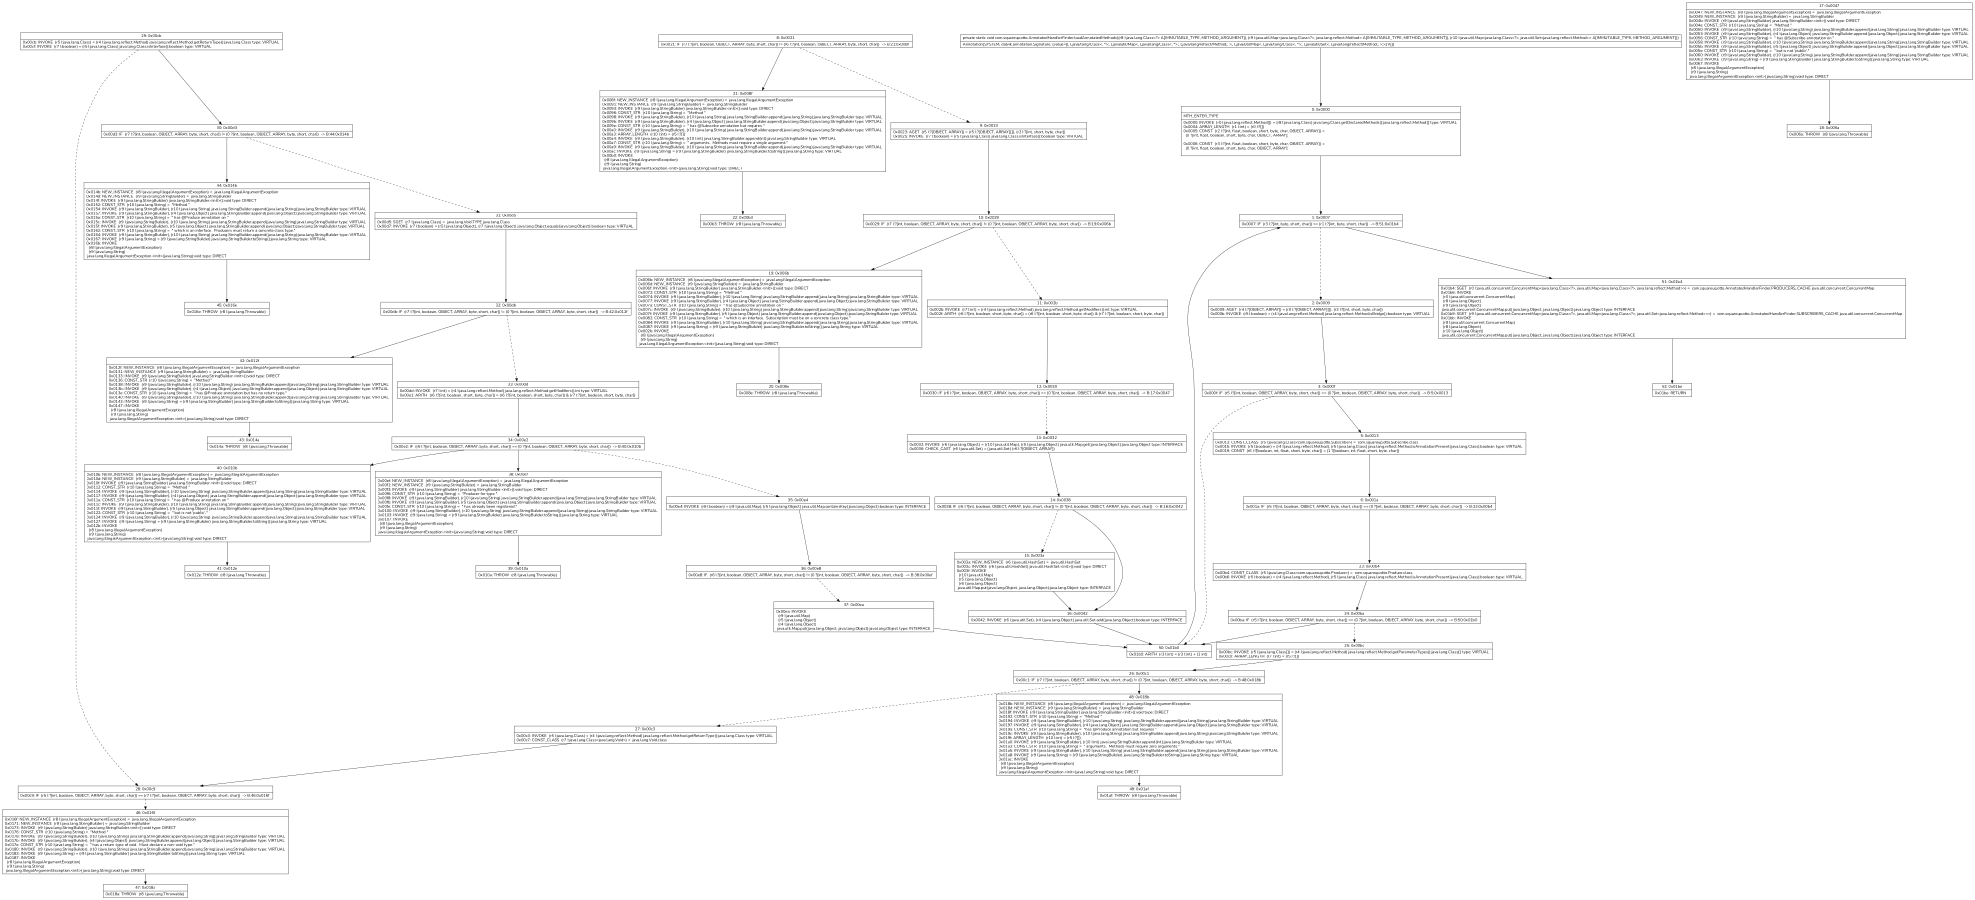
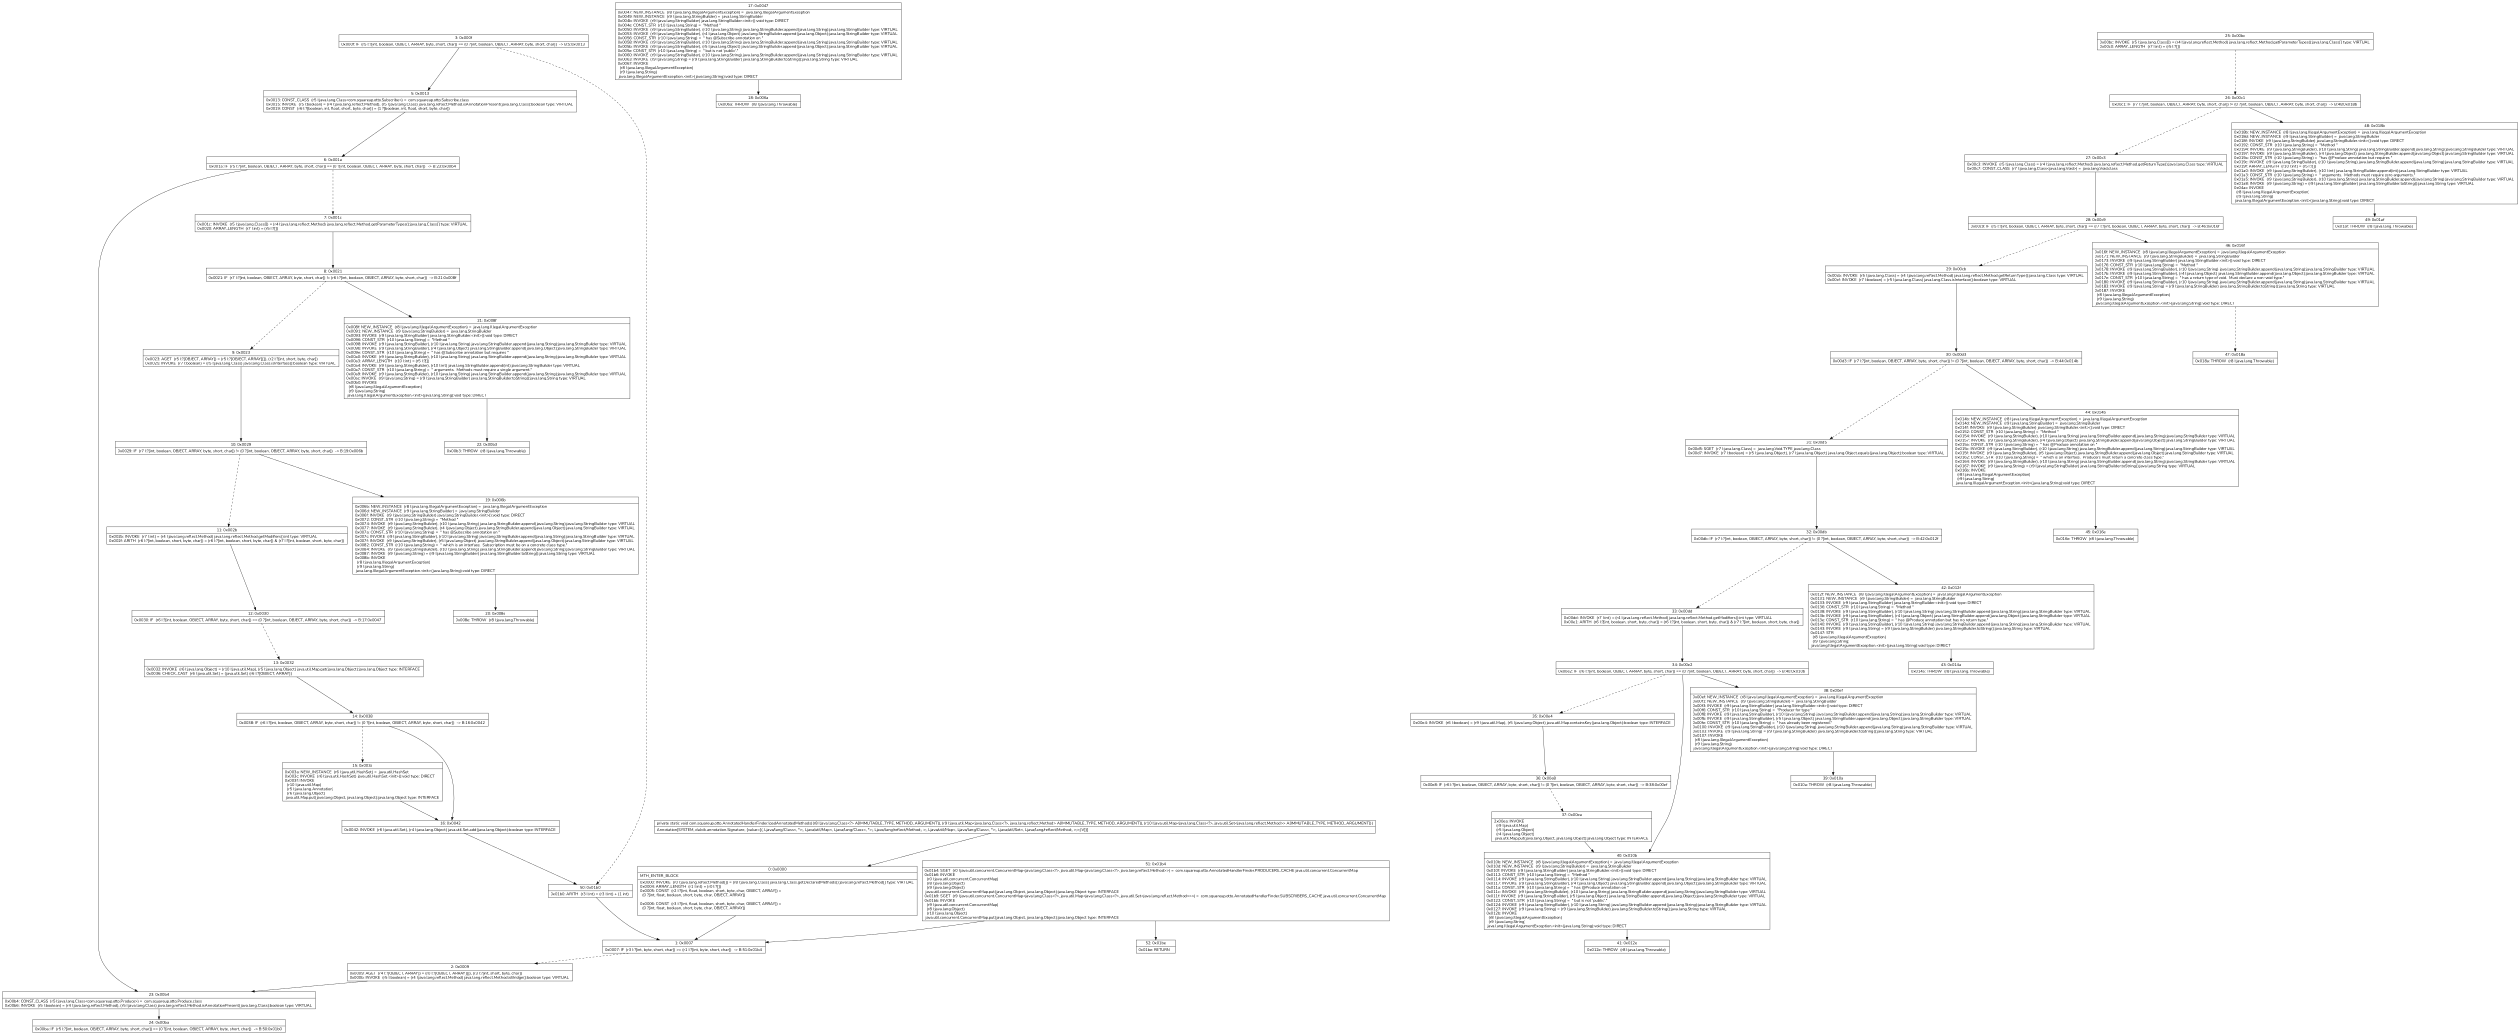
(1201, 116) -> (659, 876)
none -> (333, 223)
(1448, 253) -> (877, 934)
(655, 331) -> (371, 558)
(1324, 349) -> (311, 986)
(125, 406) -> (1823, 633)
(76, 416) -> (2030, 247)
(977, 579) -> (309, 789)
(792, 611) -> (1510, 821)
(1354, 631) -> none
(1262, 634) -> none
(1029, 639) -> (1588, 846)
(1239, 665) -> (2235, 71)
(1015, 759) -> (2250, 188)
(145, 803) -> (2129, 236)
(145, 878) -> (2235, 328)
